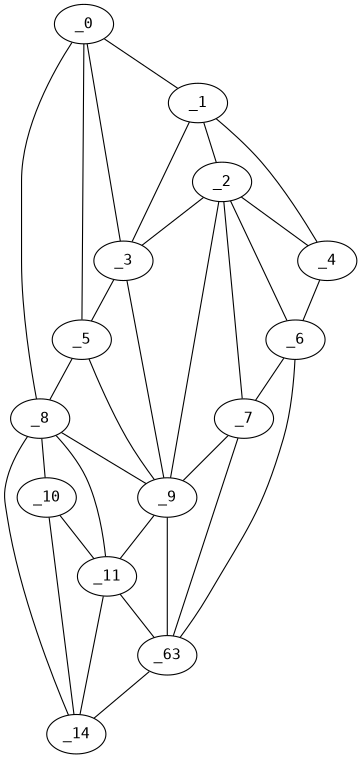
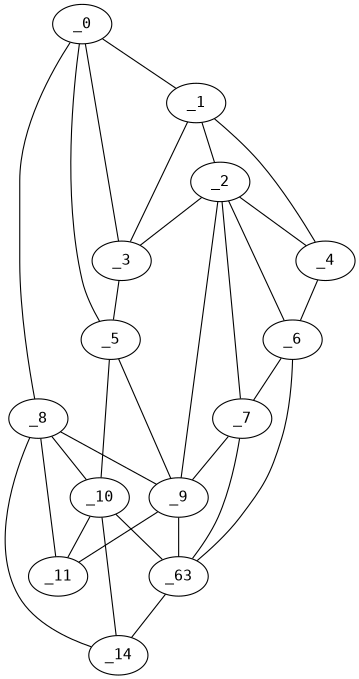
(61, 379) -> (105, 419)
(145, 379) -> none
(137, 616) -> (139, 537)
(92, 655) -> none
